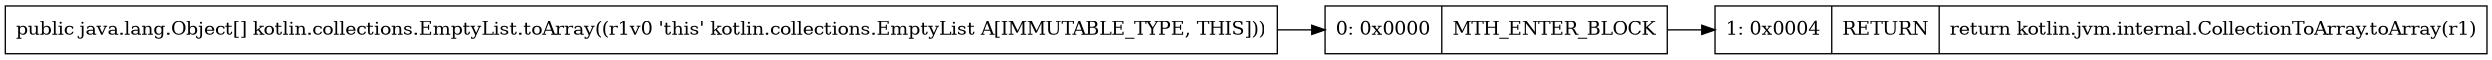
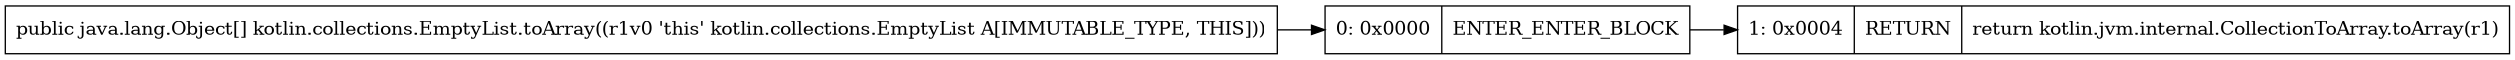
(1555, 29) -> (1566, 29)
